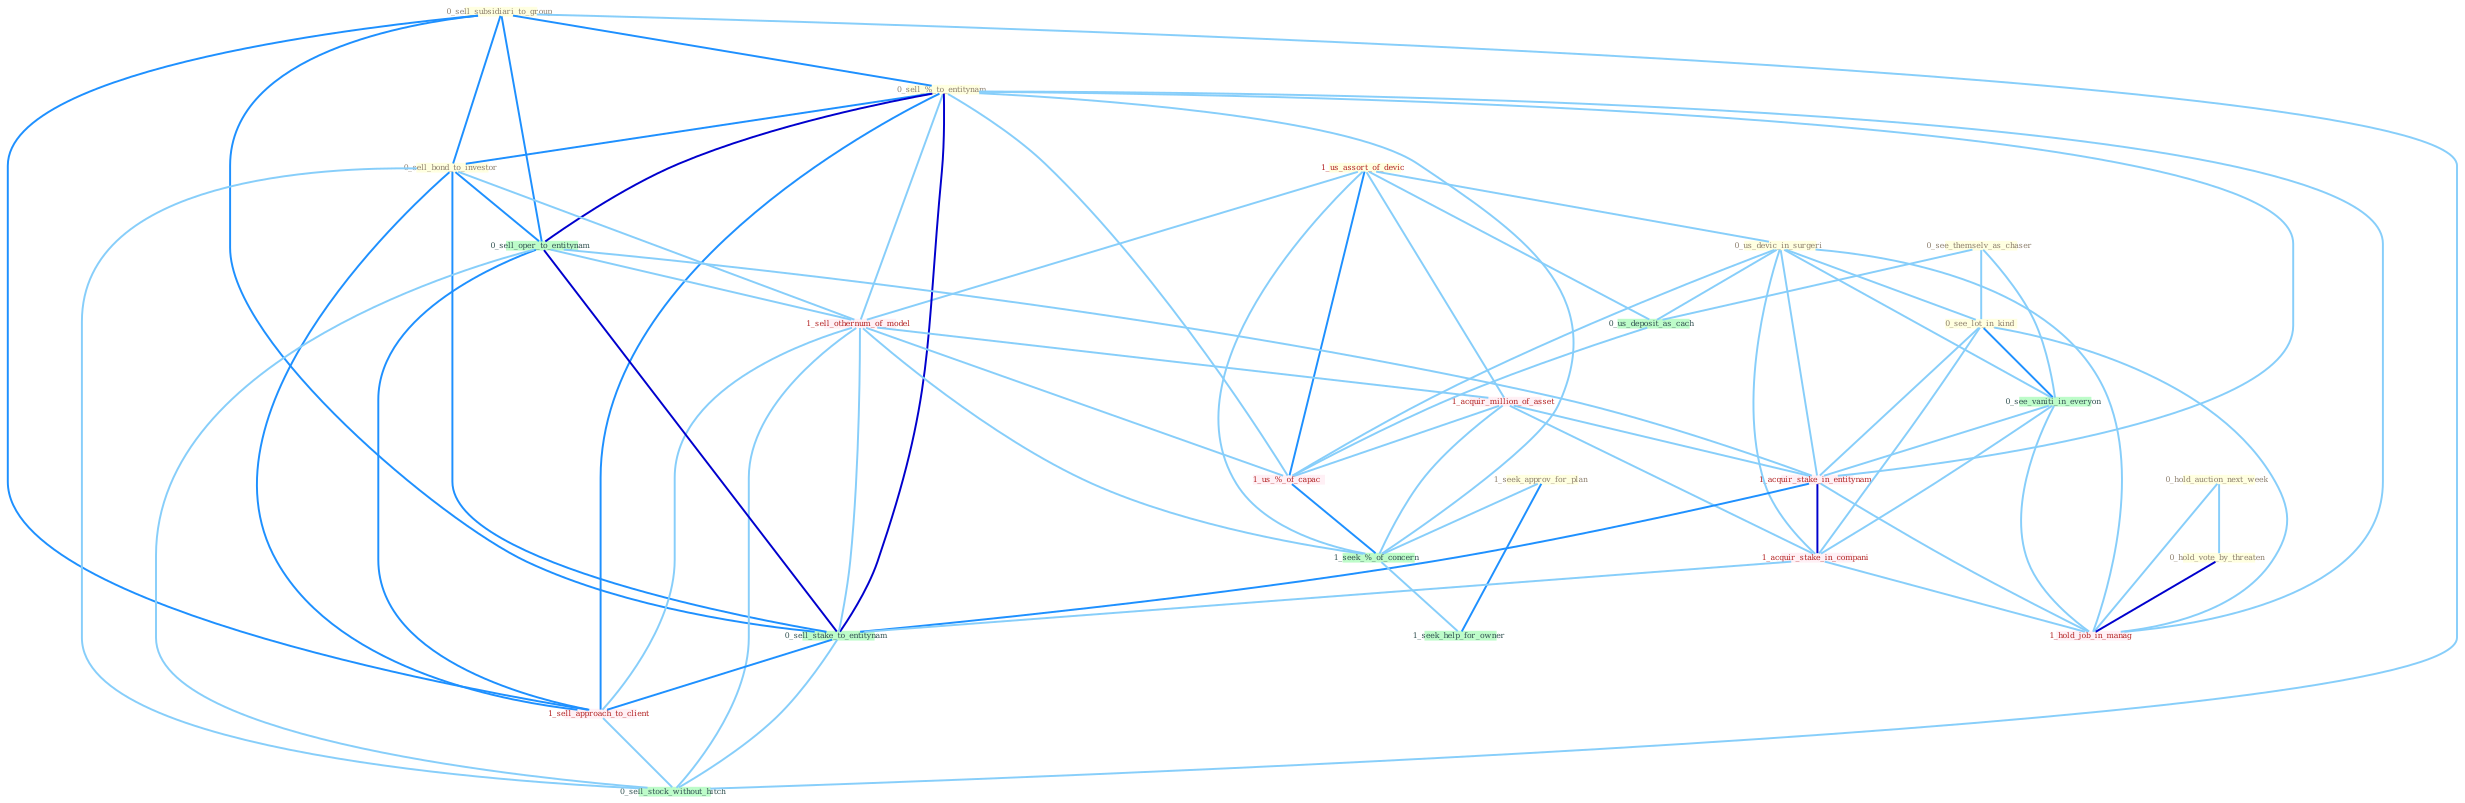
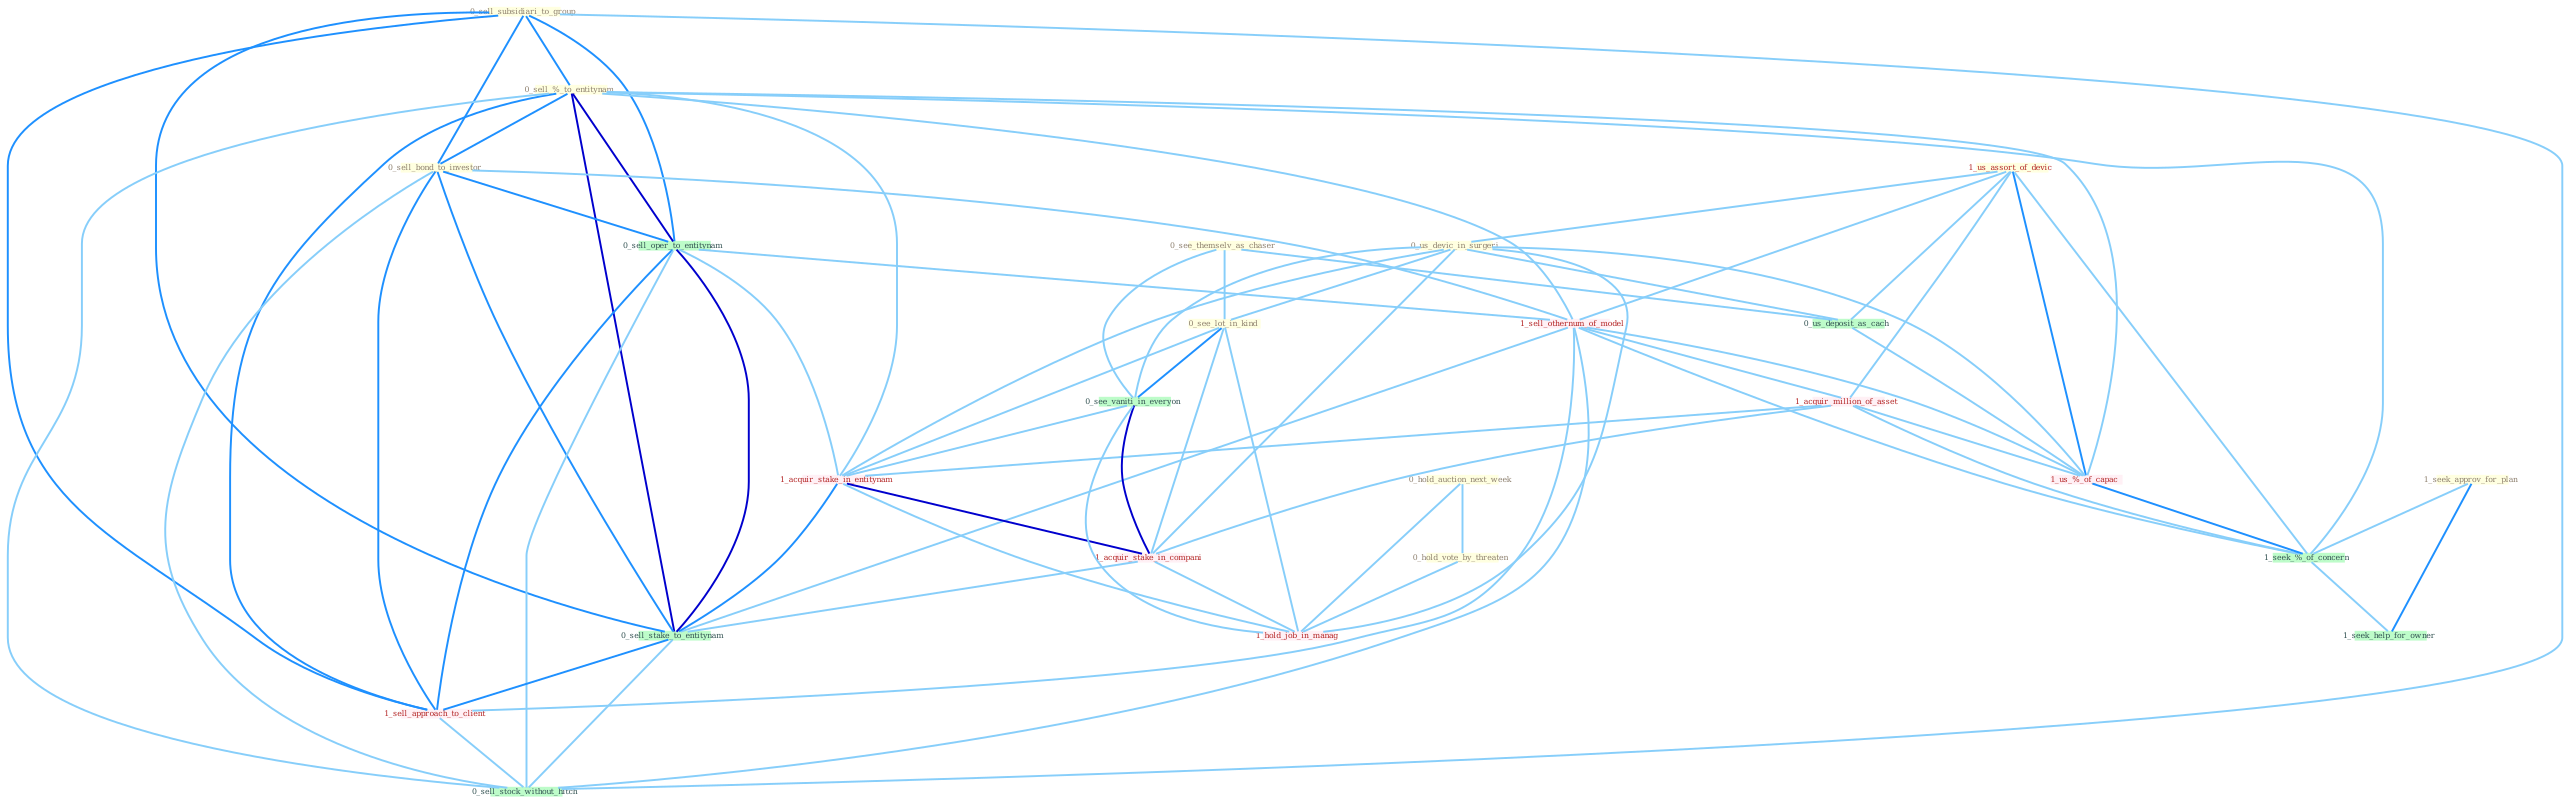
(1975, 130) -> (57, 420)
(1938, 481) -> (1125, 493)
(2156, 597) -> (1380, 597)
